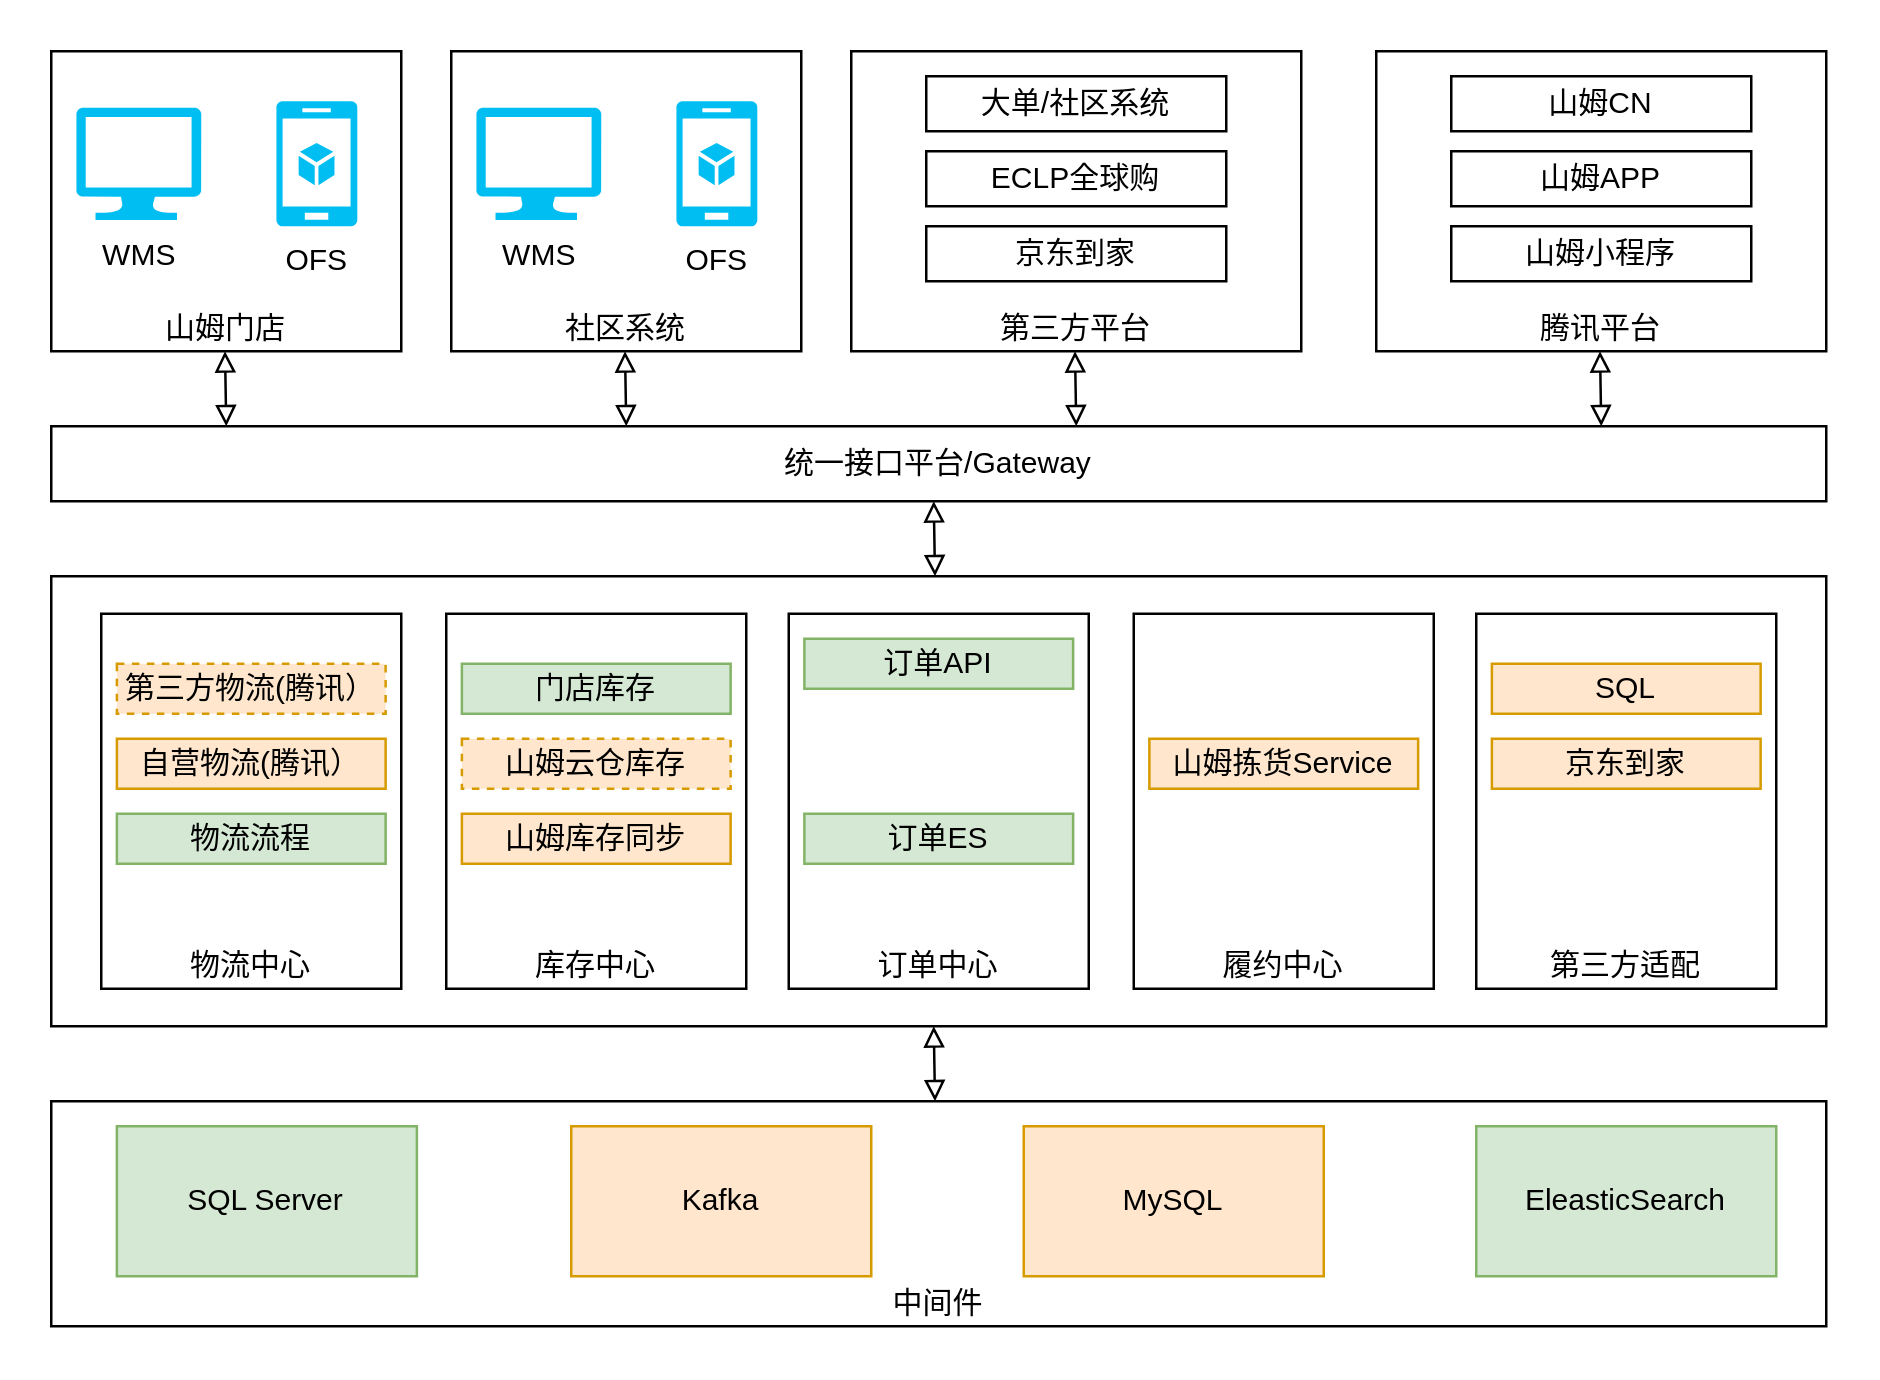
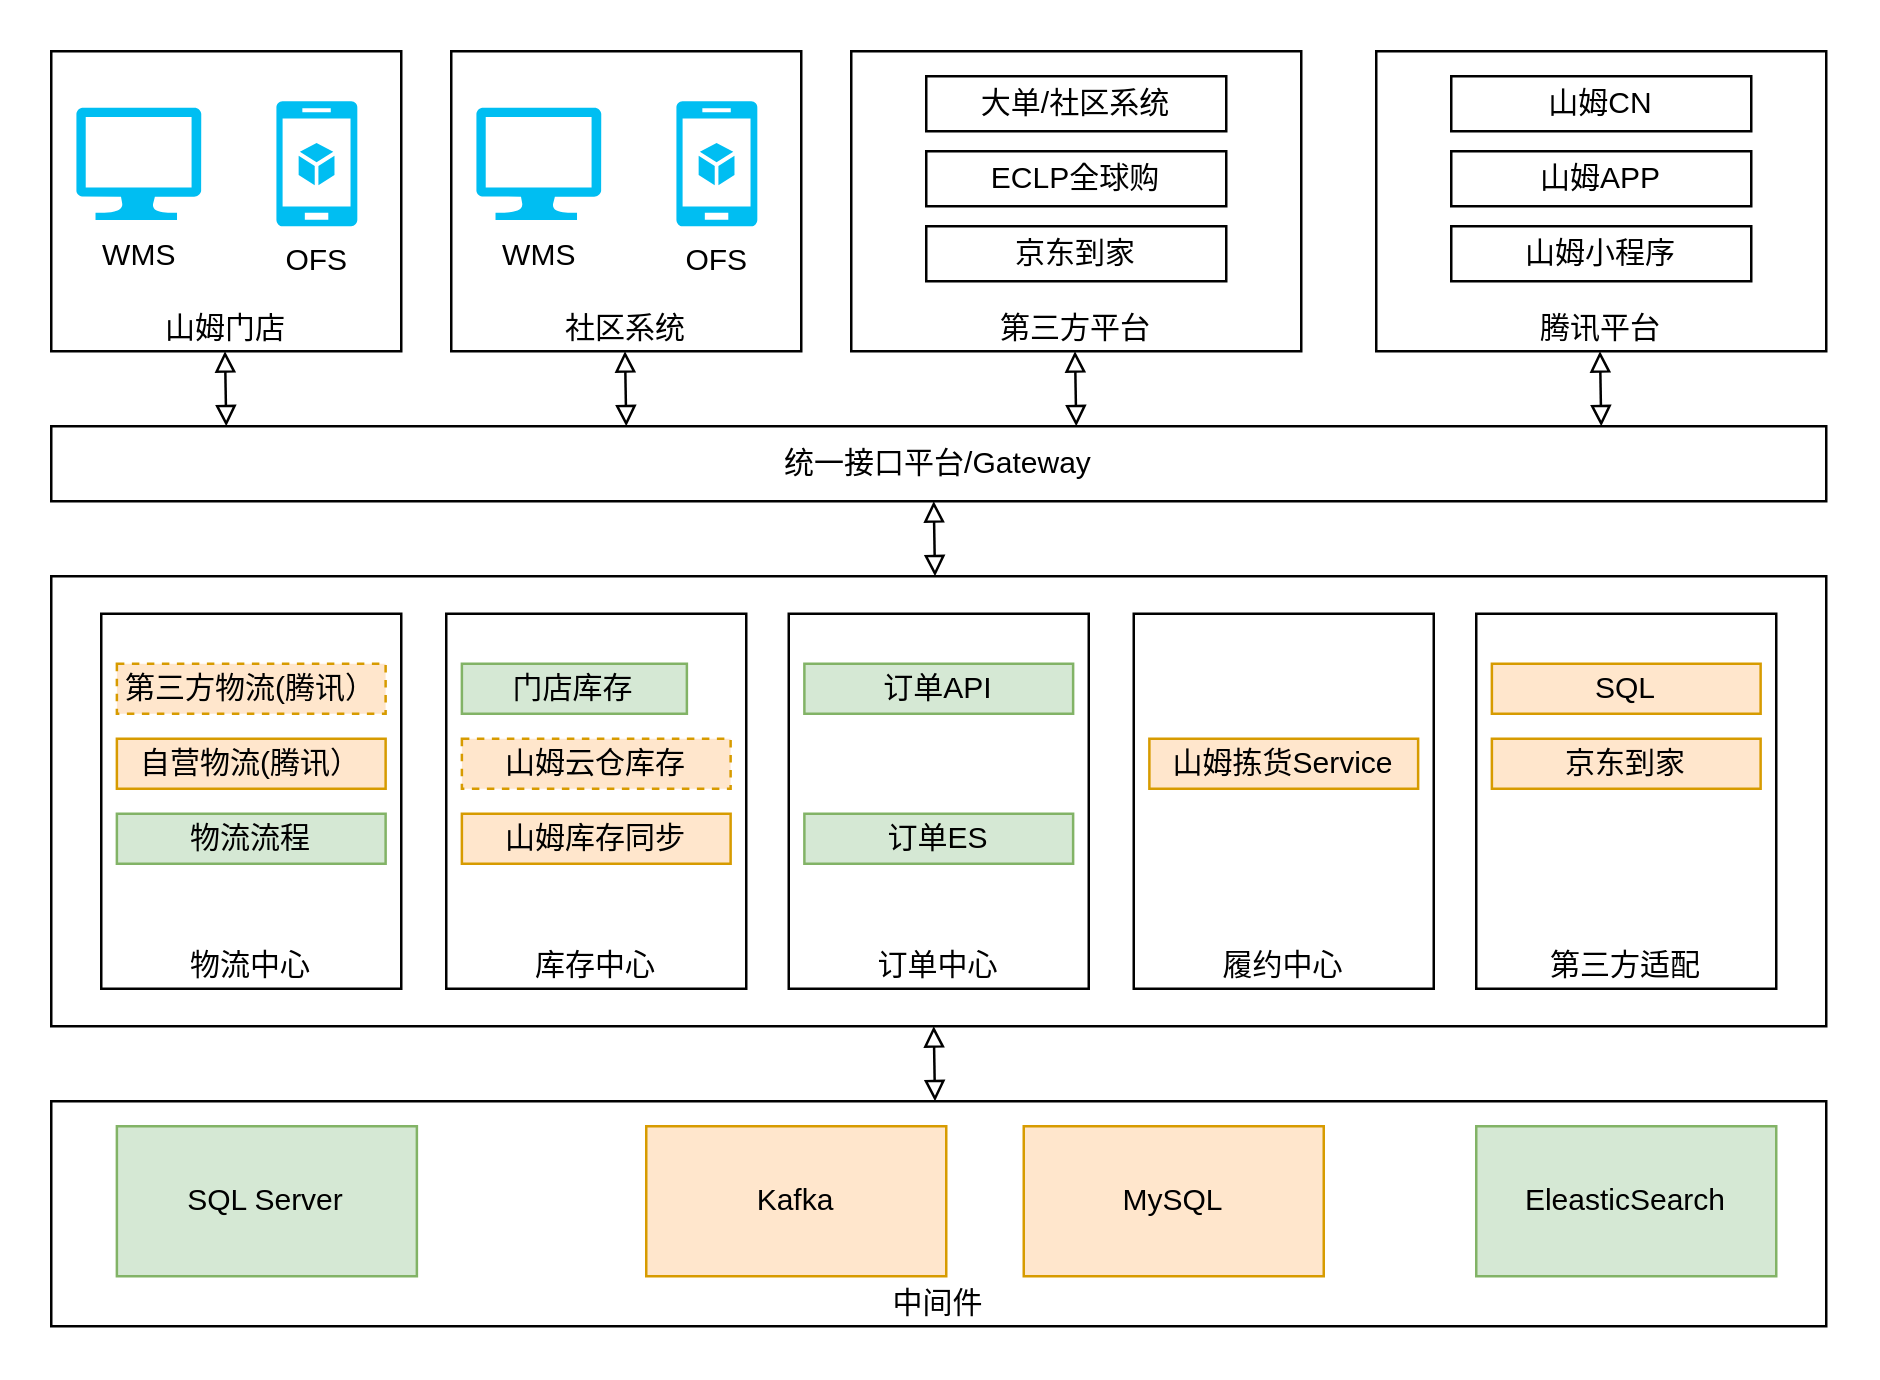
(939, 664) -> (939, 689)
(596, 689) -> (574, 689)
(721, 1201) -> (796, 1201)
